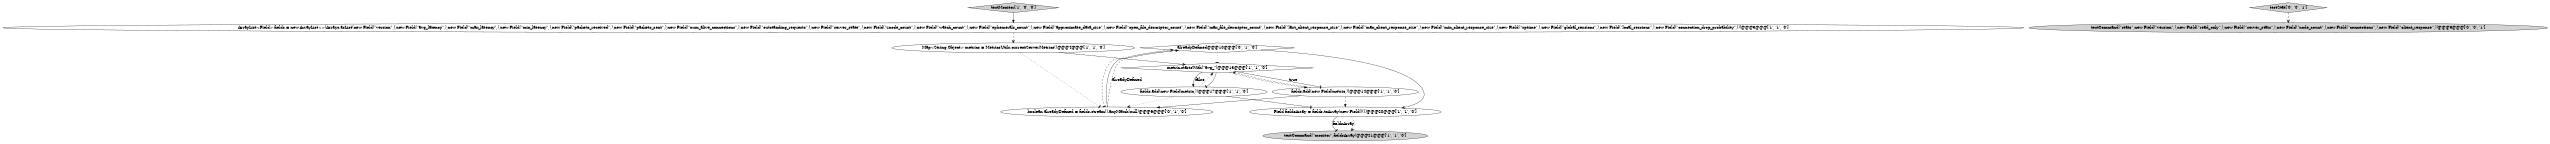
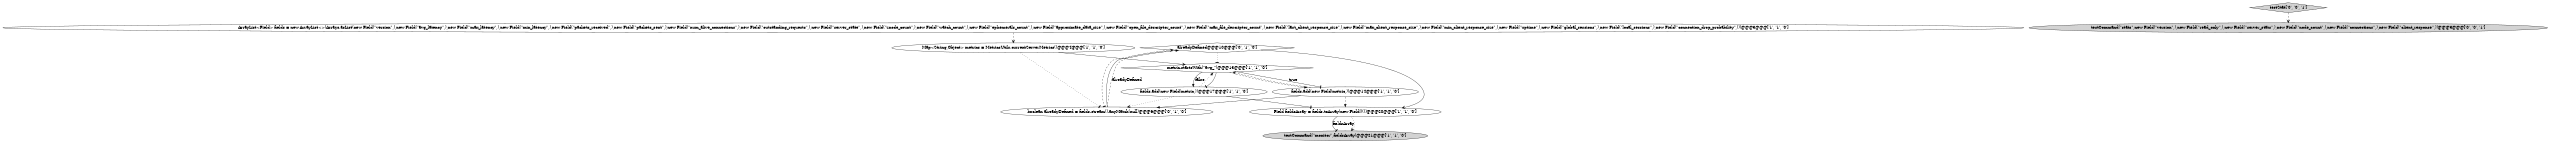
(1013, 8) -> none
